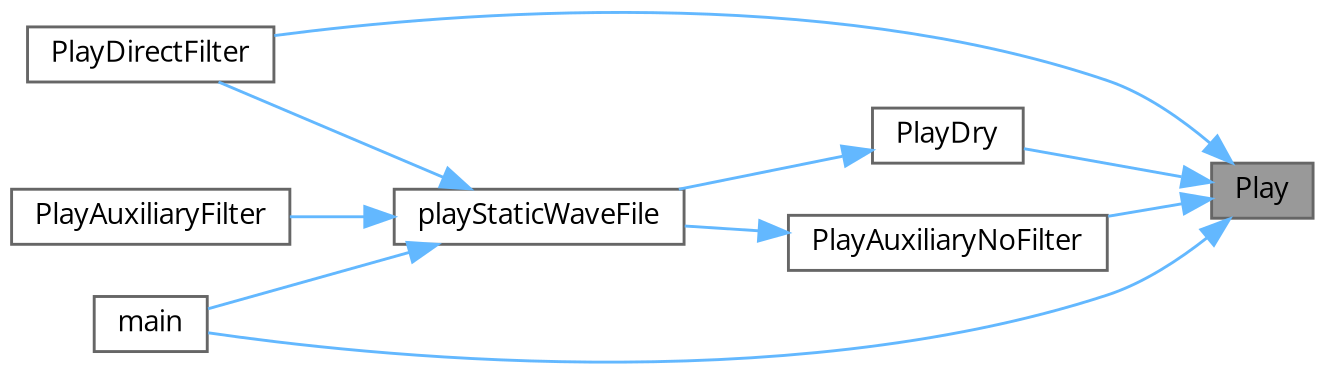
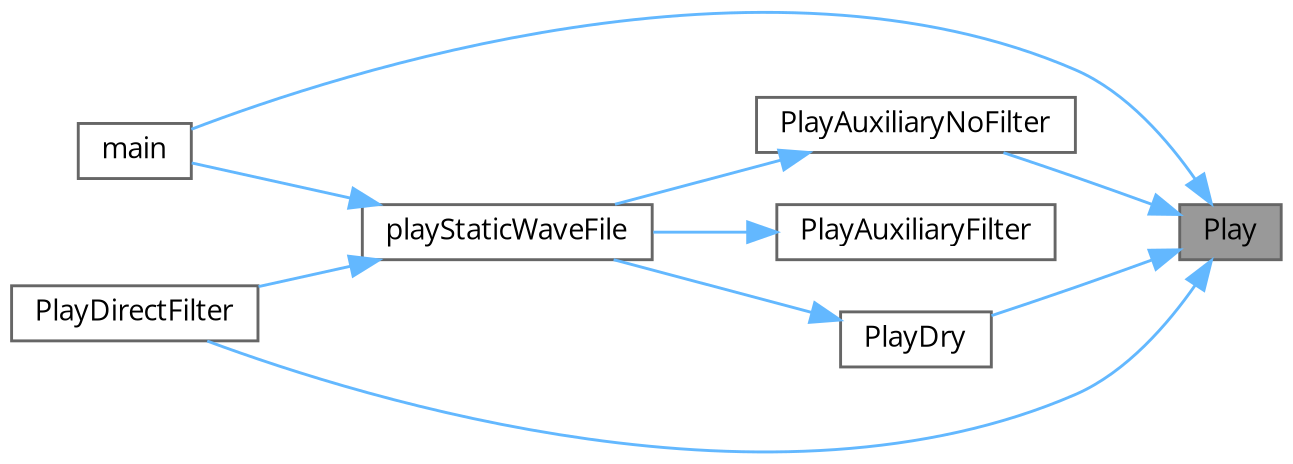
(327, 217) -> (700, 232)
